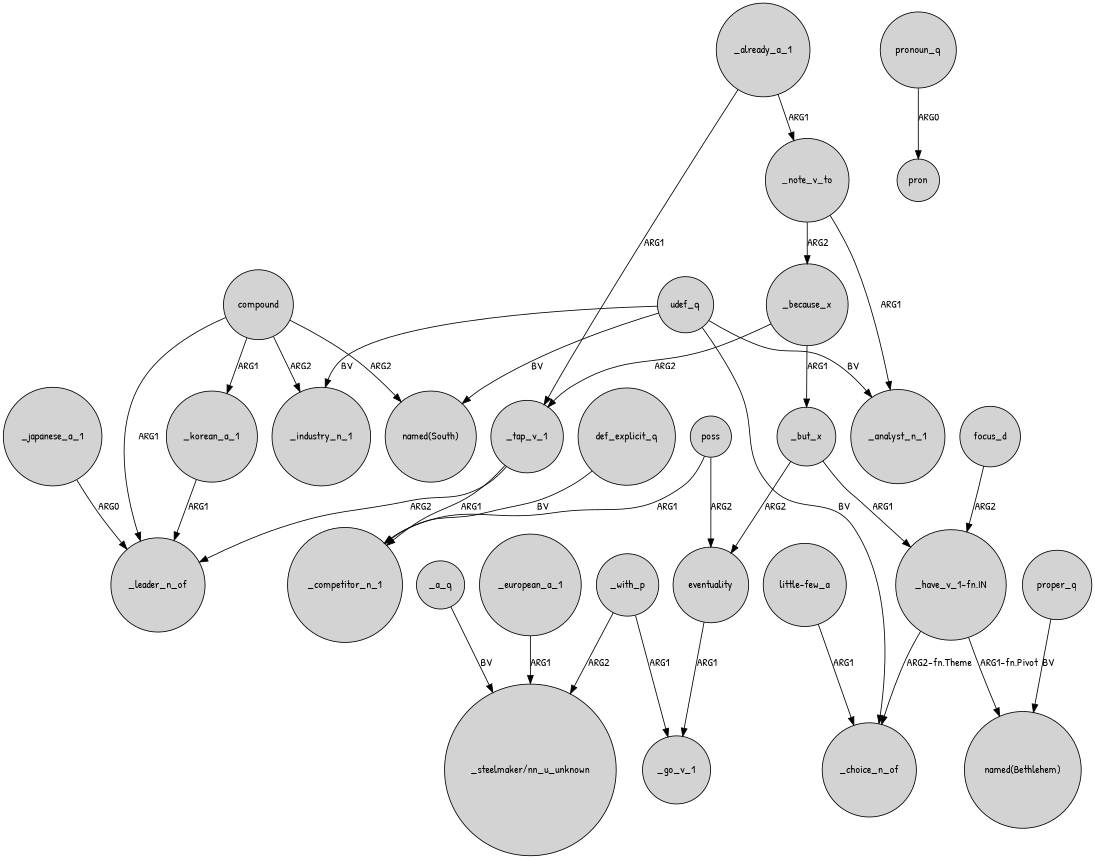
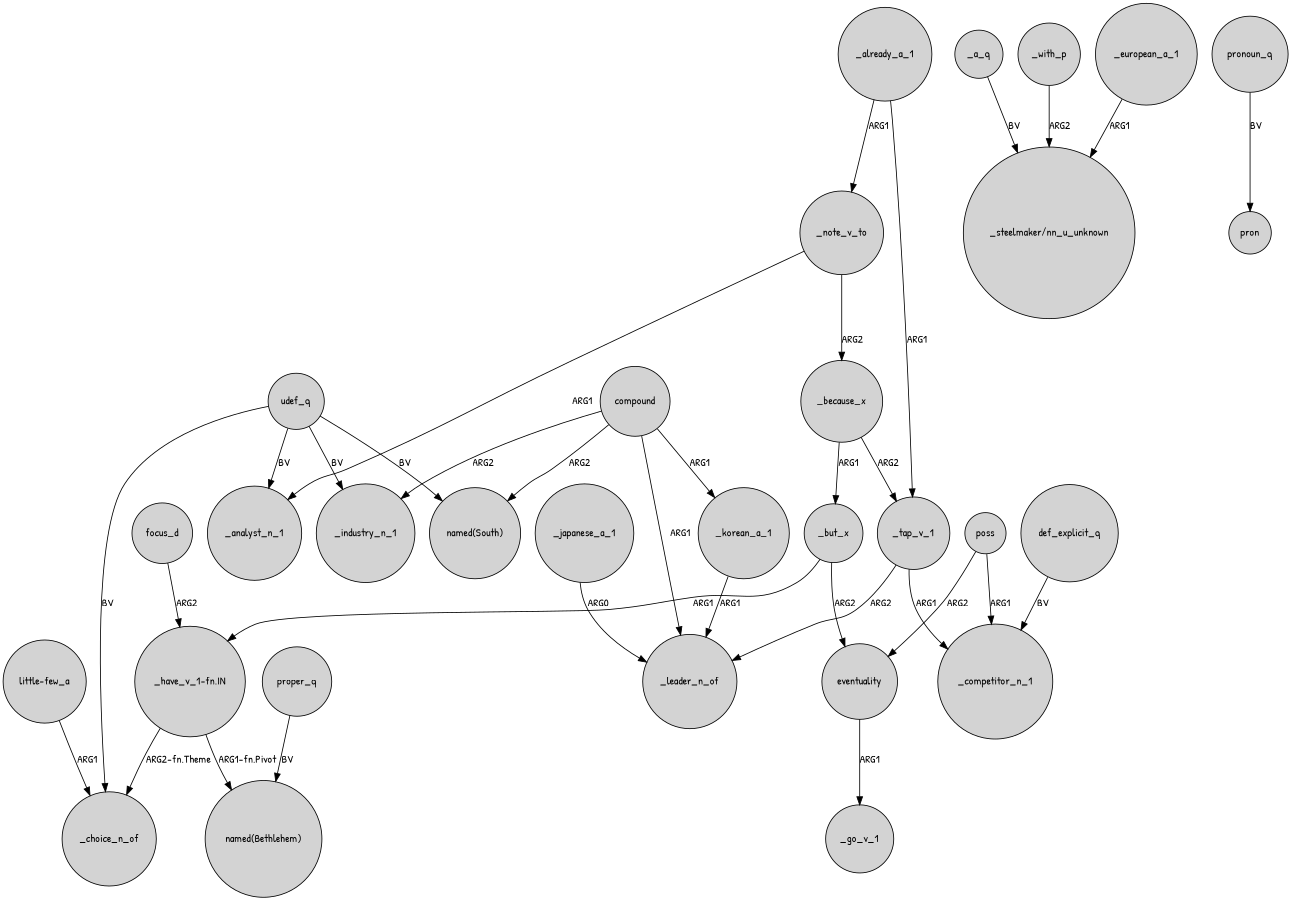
(929, 117) -> (1256, 126)
(651, 672) -> none
